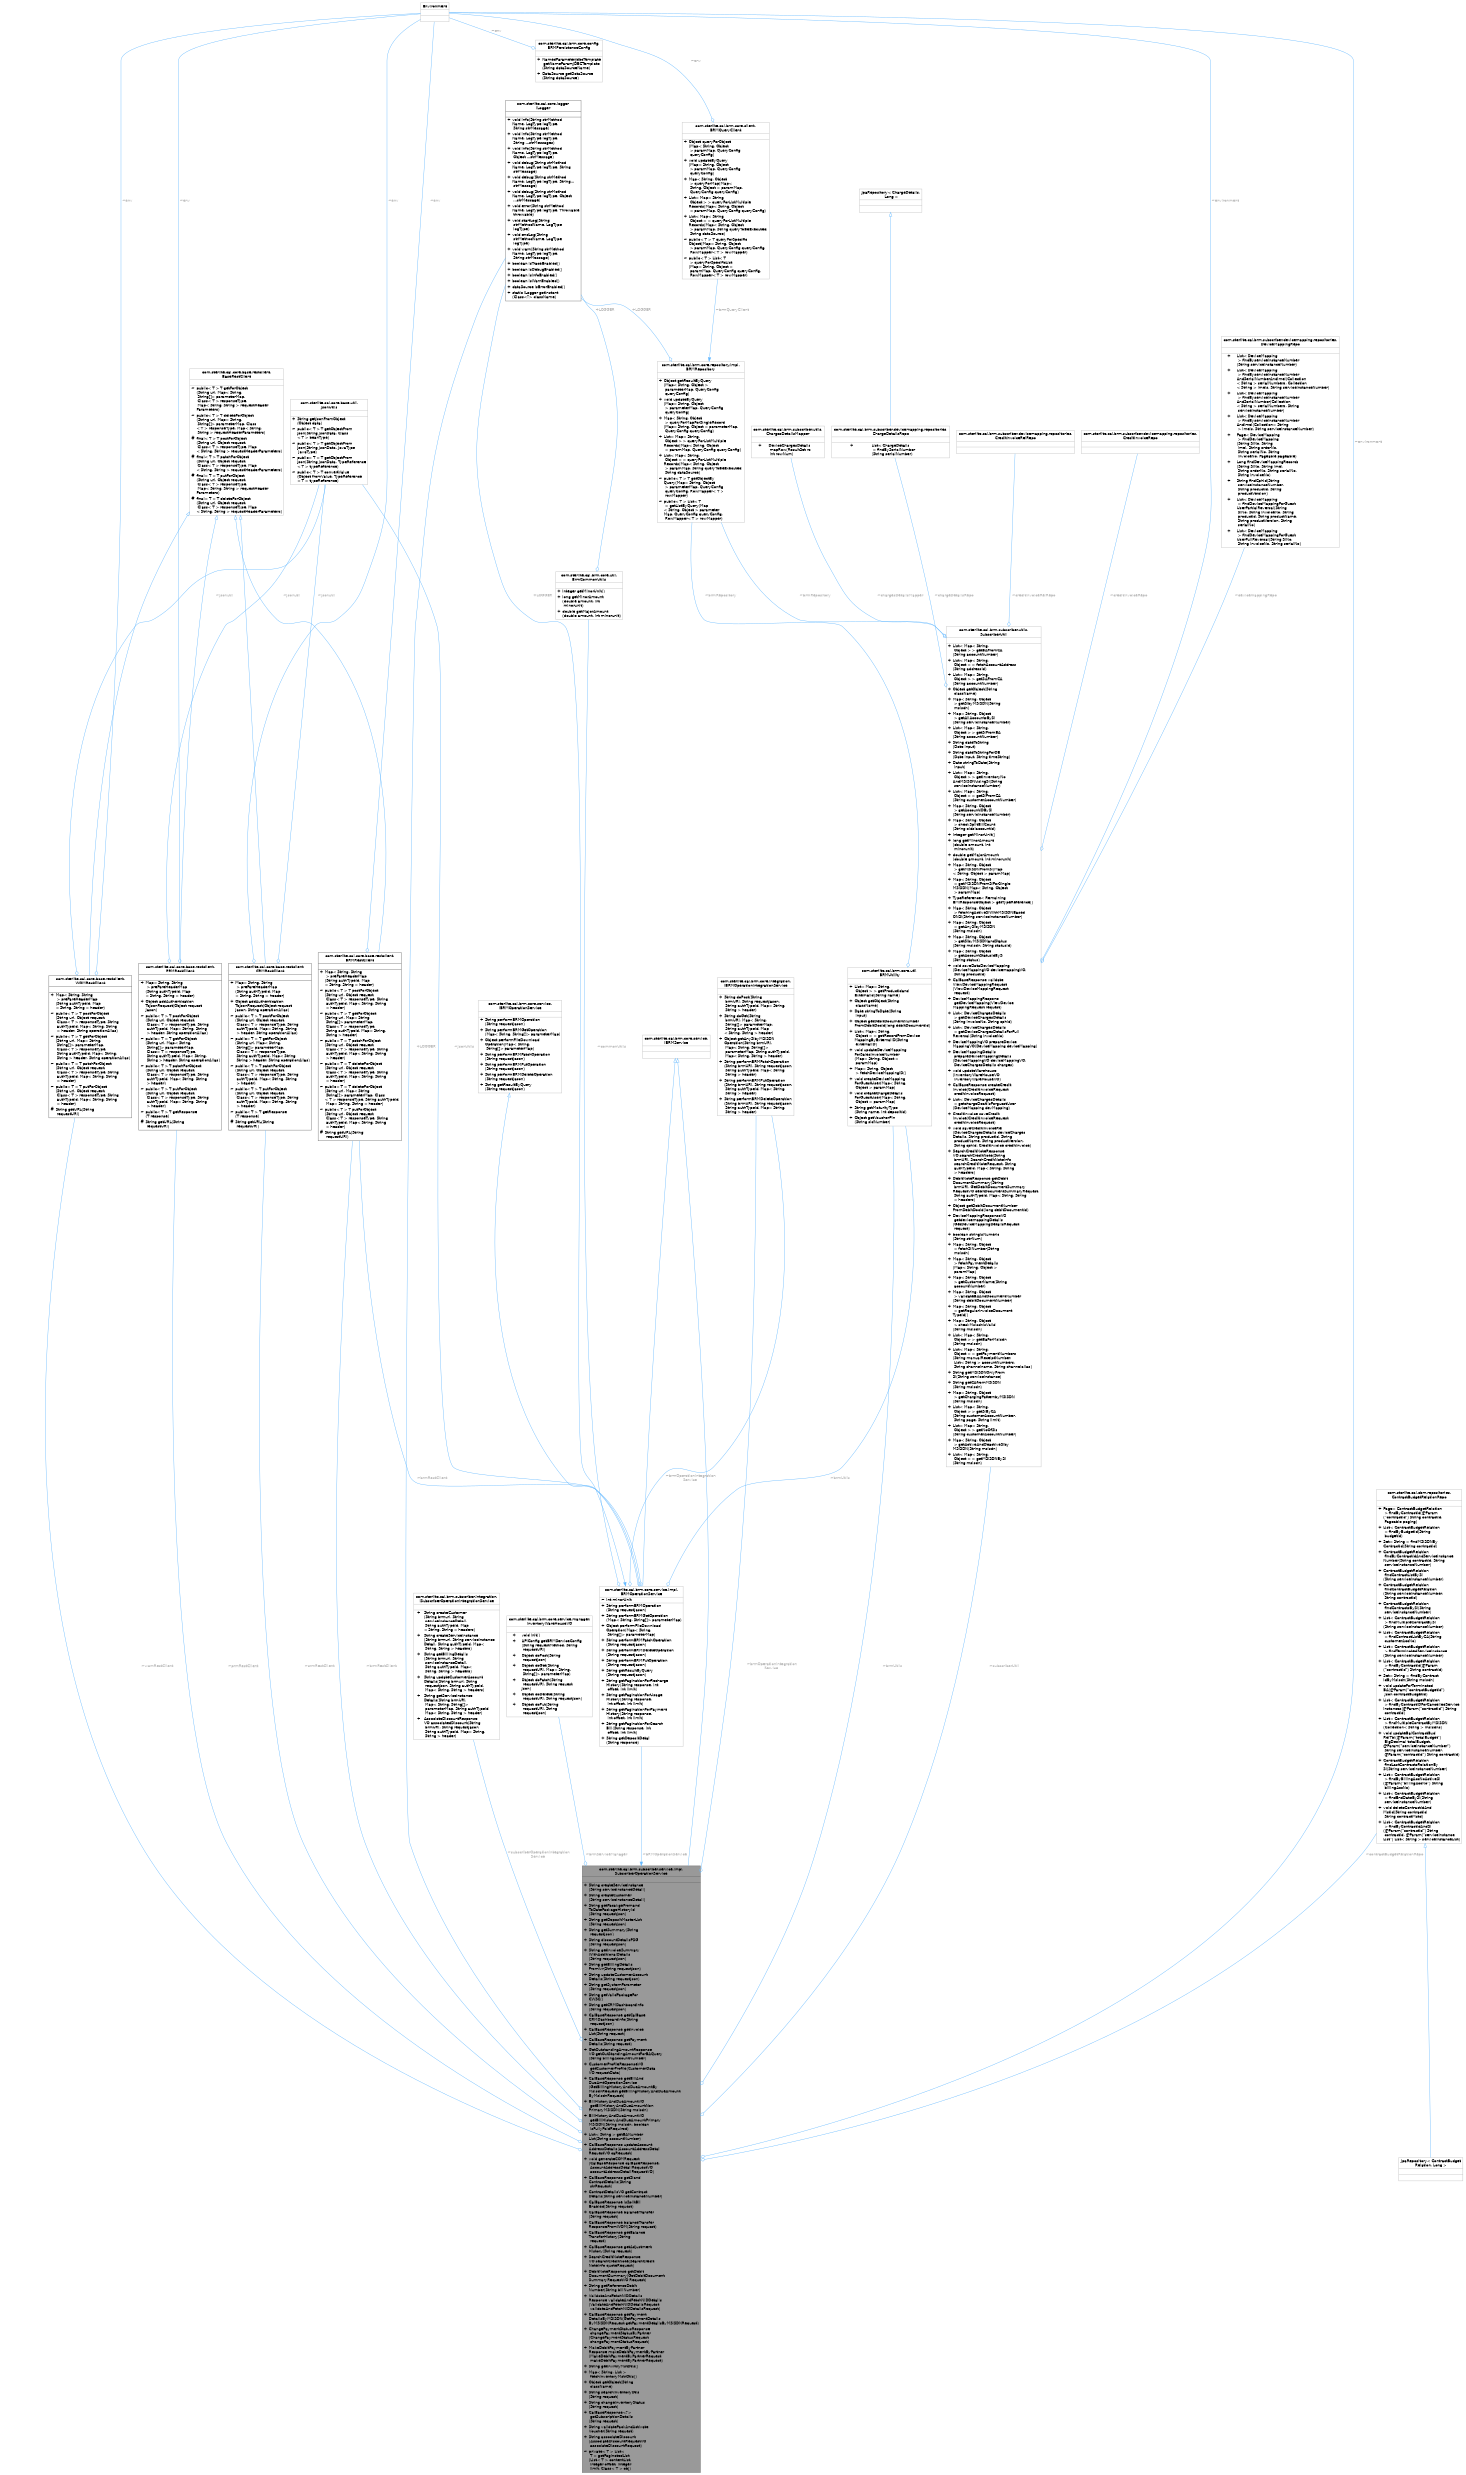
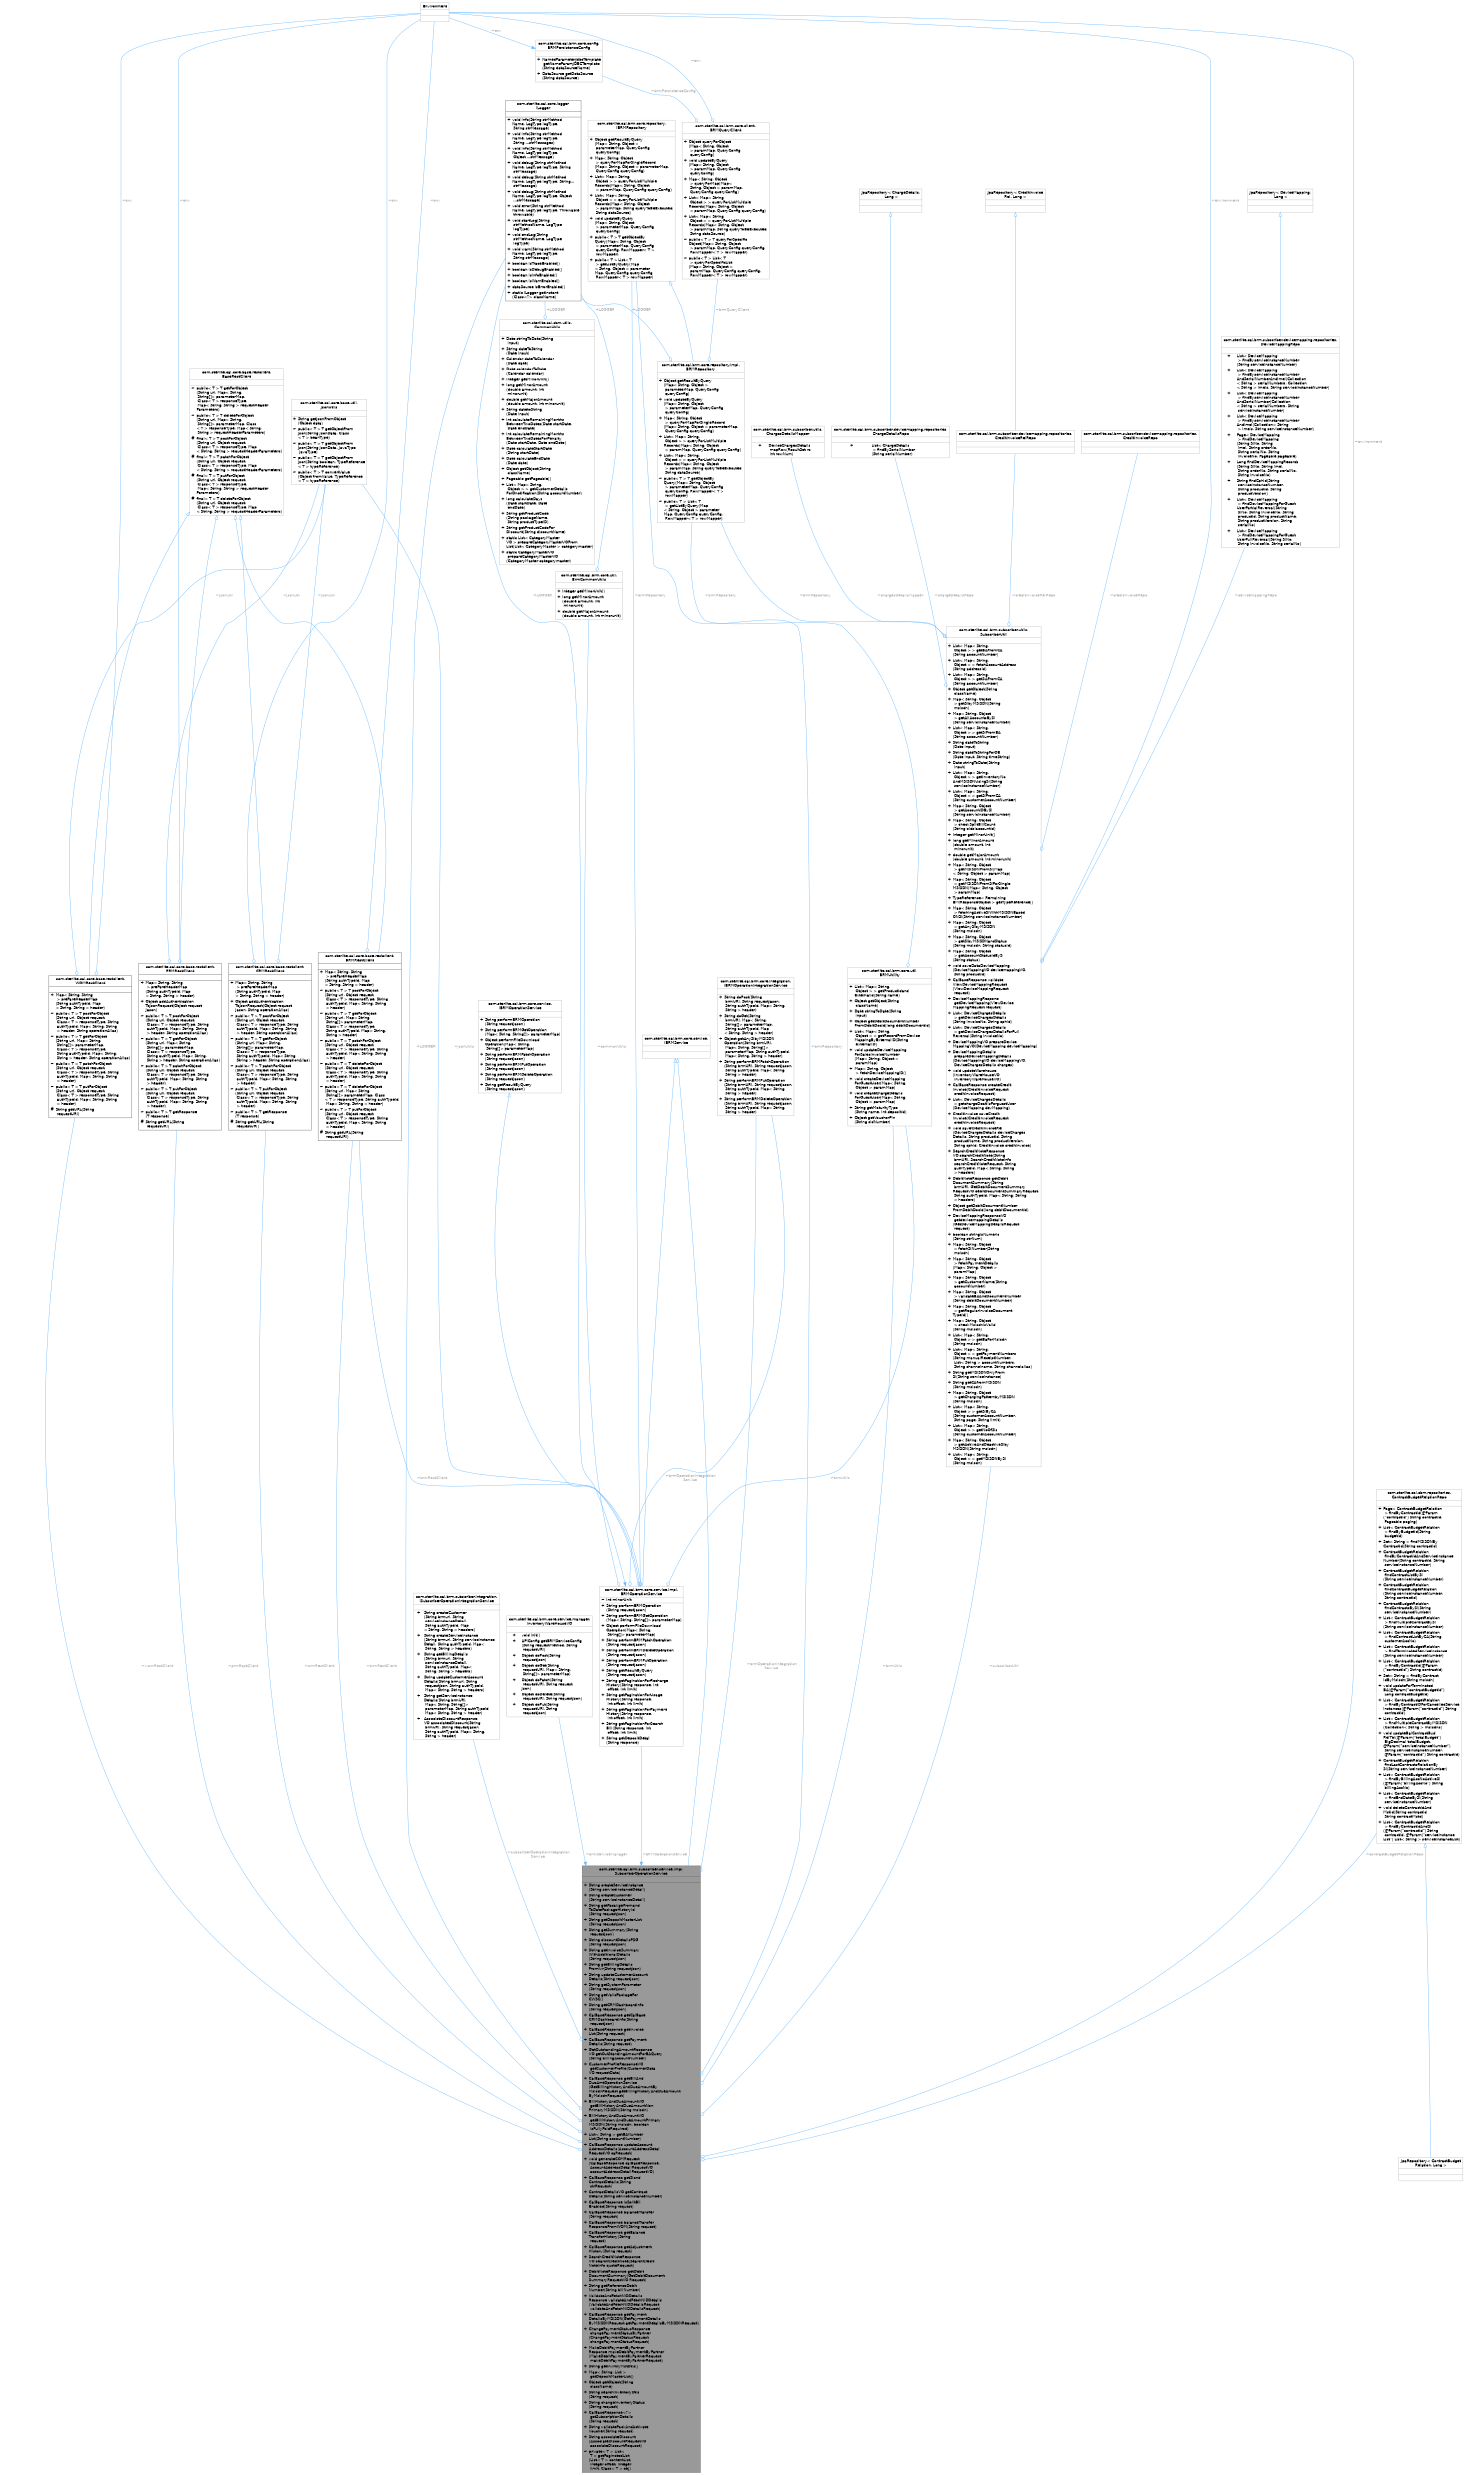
(490, 32) -> (490, 32)
none -> (652, 94)
none -> (632, 201)
none -> (1015, 201)
none -> (1280, 201)
(714, 318) -> (714, 318)
none -> (547, 442)
(332, 462) -> (332, 462)
(1405, 1694) -> (1406, 1694)
(572, 1789) -> (572, 1789)
(613, 2376) -> (611, 2376)
